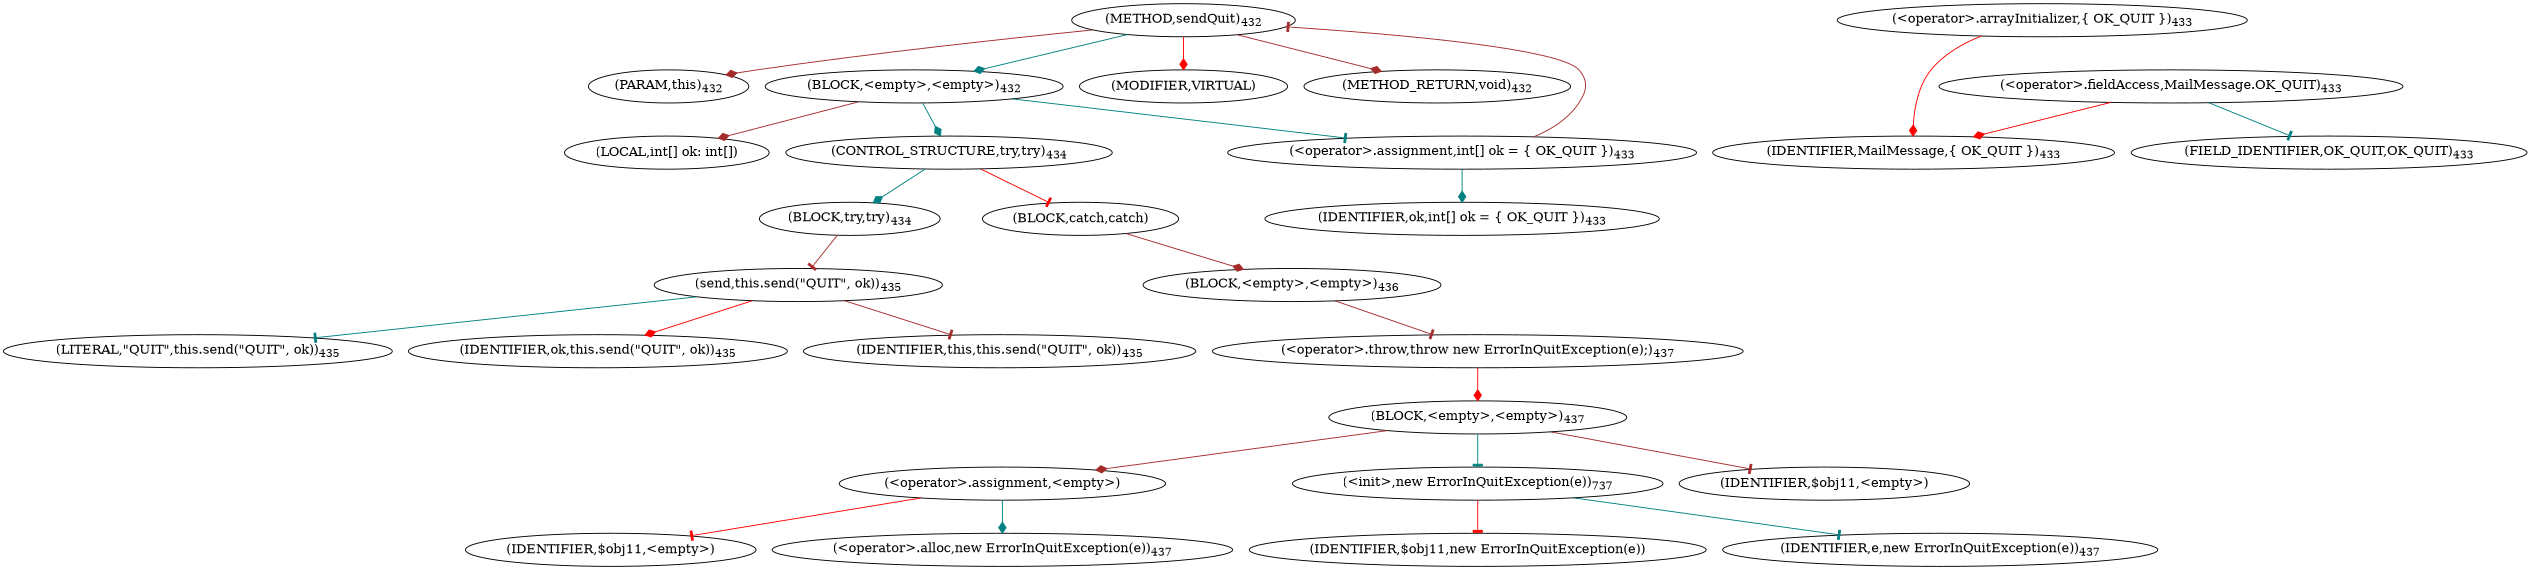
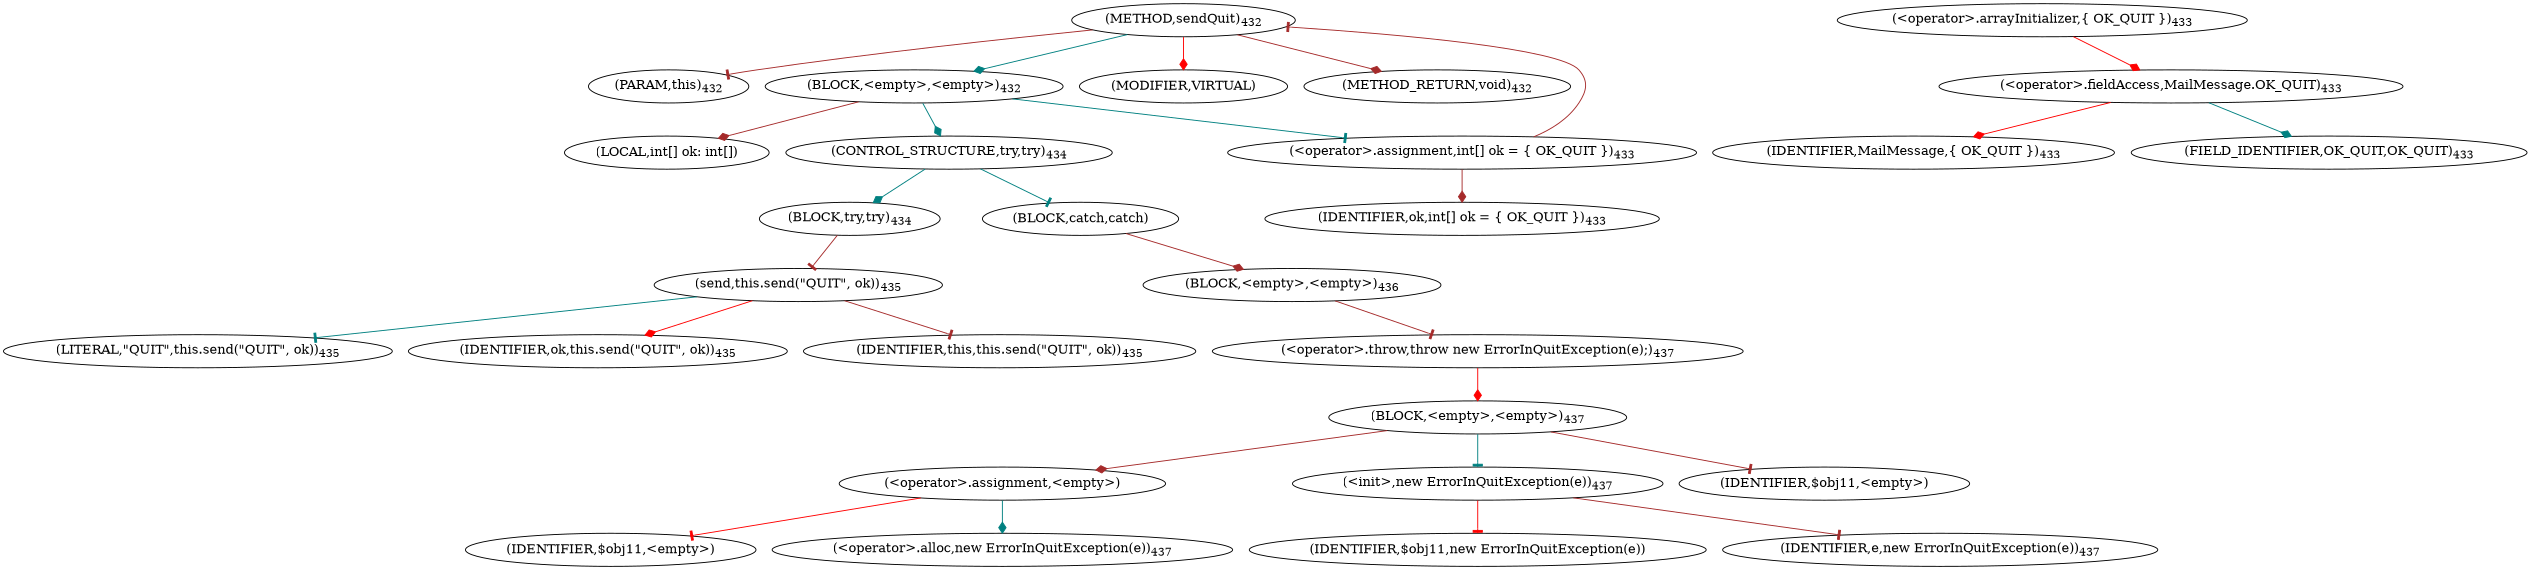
(911, 50) -> (911, 50)
(1932, 69) -> (2102, 51)
(2248, 119) -> (2248, 119)
(1462, 180) -> (1462, 180)
(1013, 185) -> (1013, 185)
(1602, 482) -> (1602, 482)
(1705, 516) -> (1705, 516)
